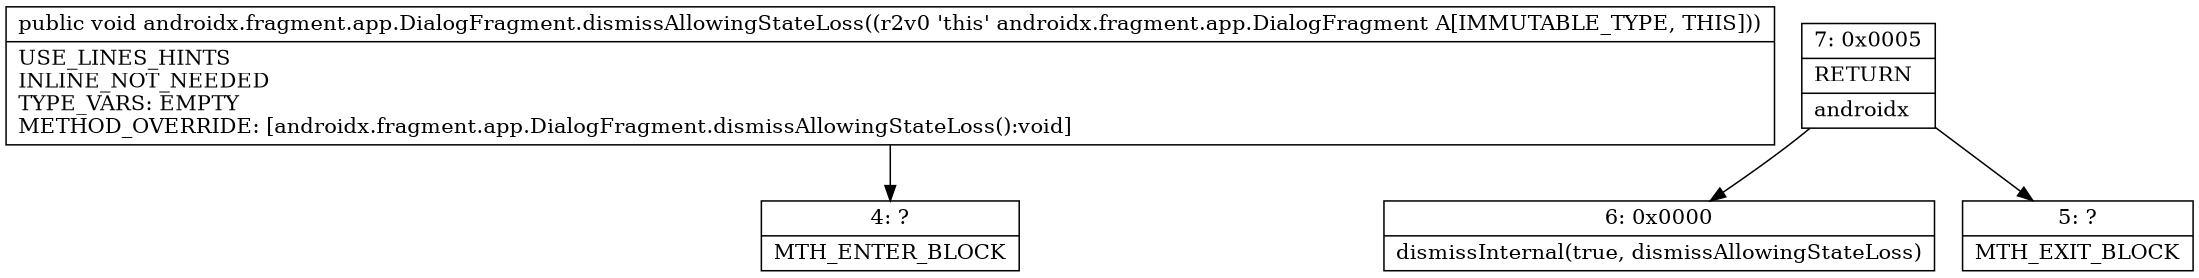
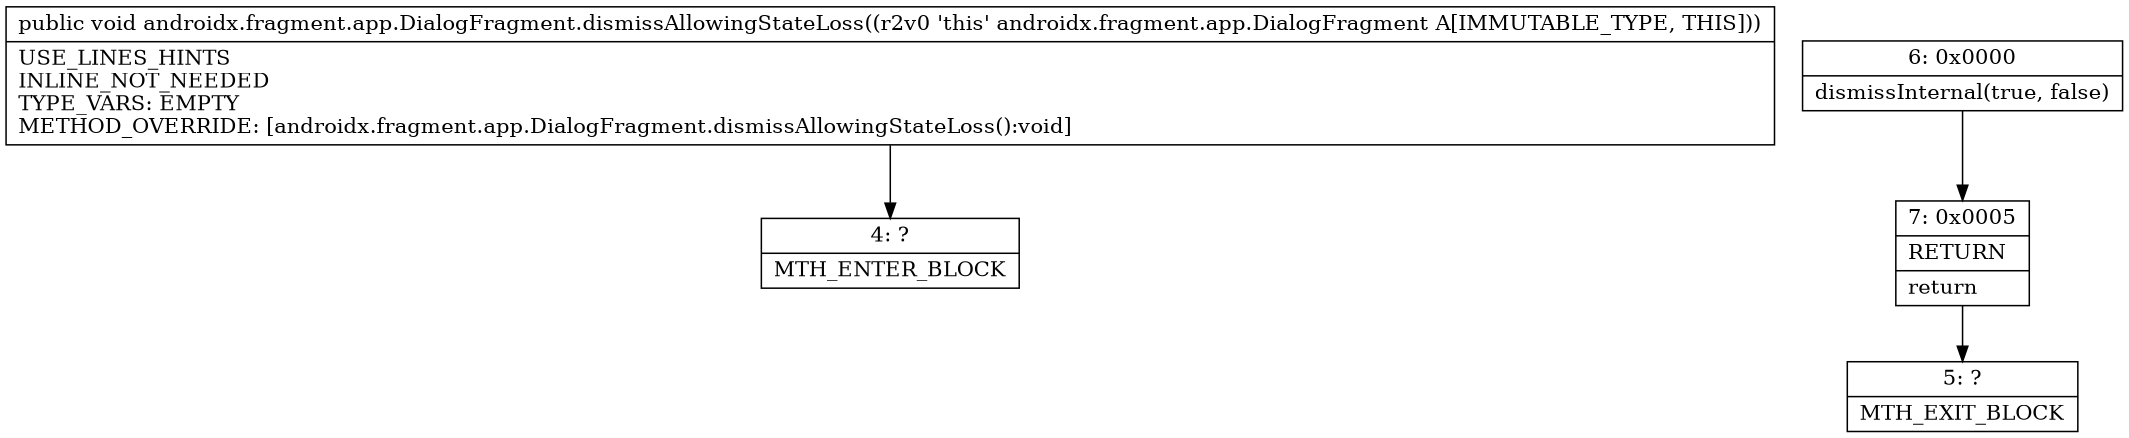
(1862, 110) -> (1943, 287)
(1767, 161) -> (1963, 148)
(1659, 253) -> (1963, 93)
